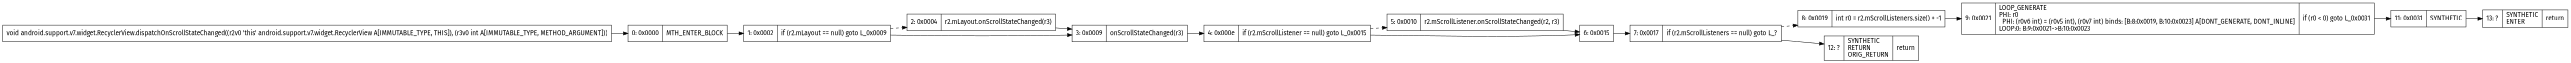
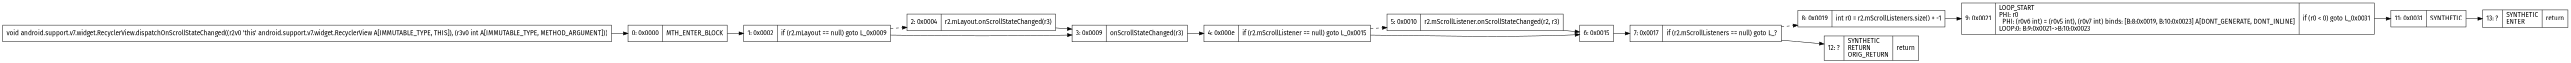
(2023, 8) -> (2017, 8)
